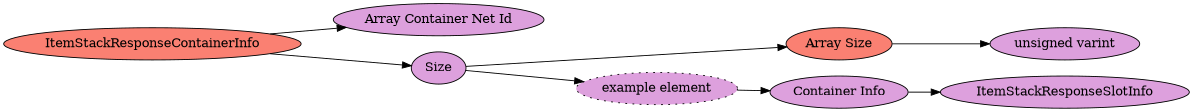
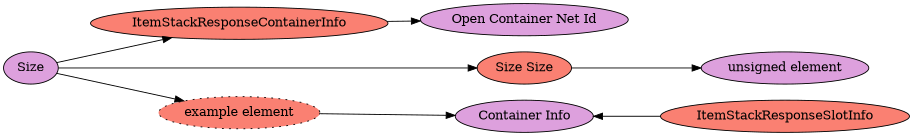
(439, 20) -> (524, 20)
(839, 44) -> (524, 68)
(1065, 44) -> (785, 68)
(336, 59) -> (110, 51)
(657, 89) -> (239, 113)
(920, 92) -> (632, 116)
(1065, 92) -> (785, 116)
